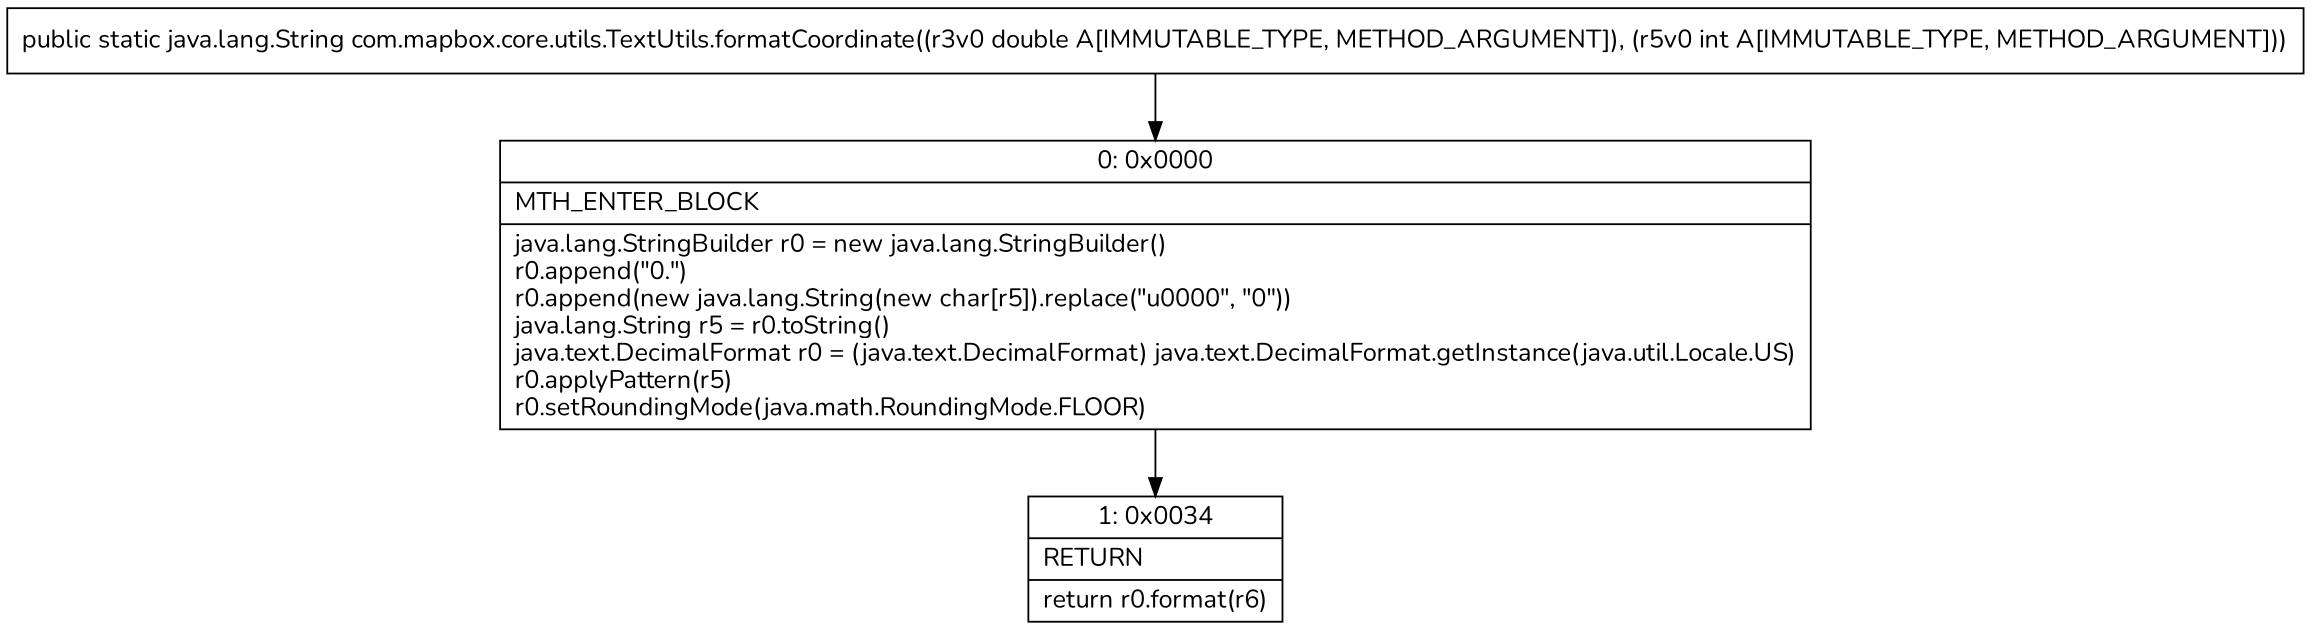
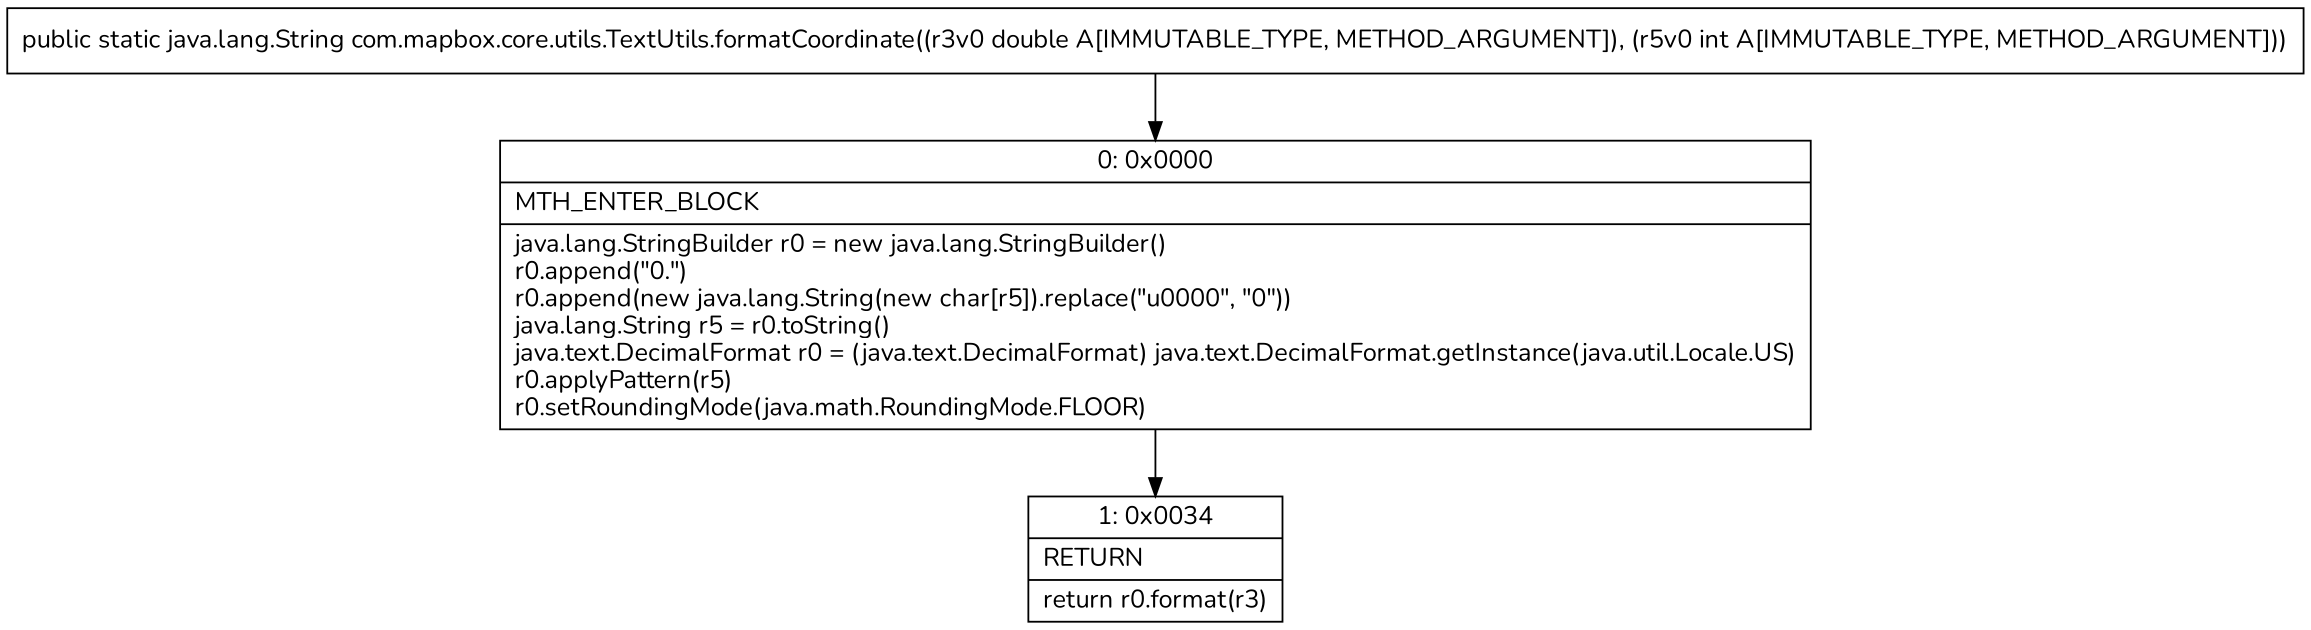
(1155, 600) -> (1155, 600)
